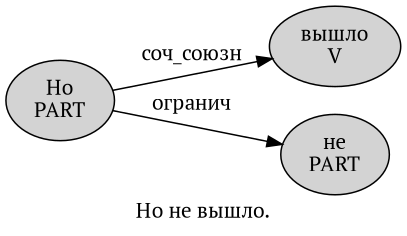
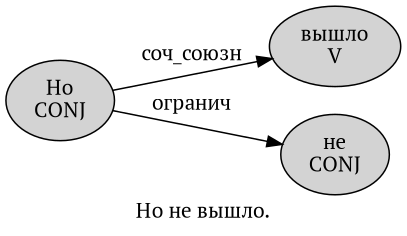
(60, 100) -> (60, 100)
(335, 155) -> (335, 155)
